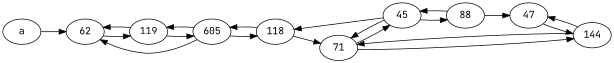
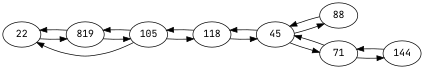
(529, 15) -> none
(22, 32) -> none
(85, 32) -> (22, 35)
(149, 32) -> (85, 35)
(212, 32) -> (149, 35)
(304, 39) -> (240, 39)
